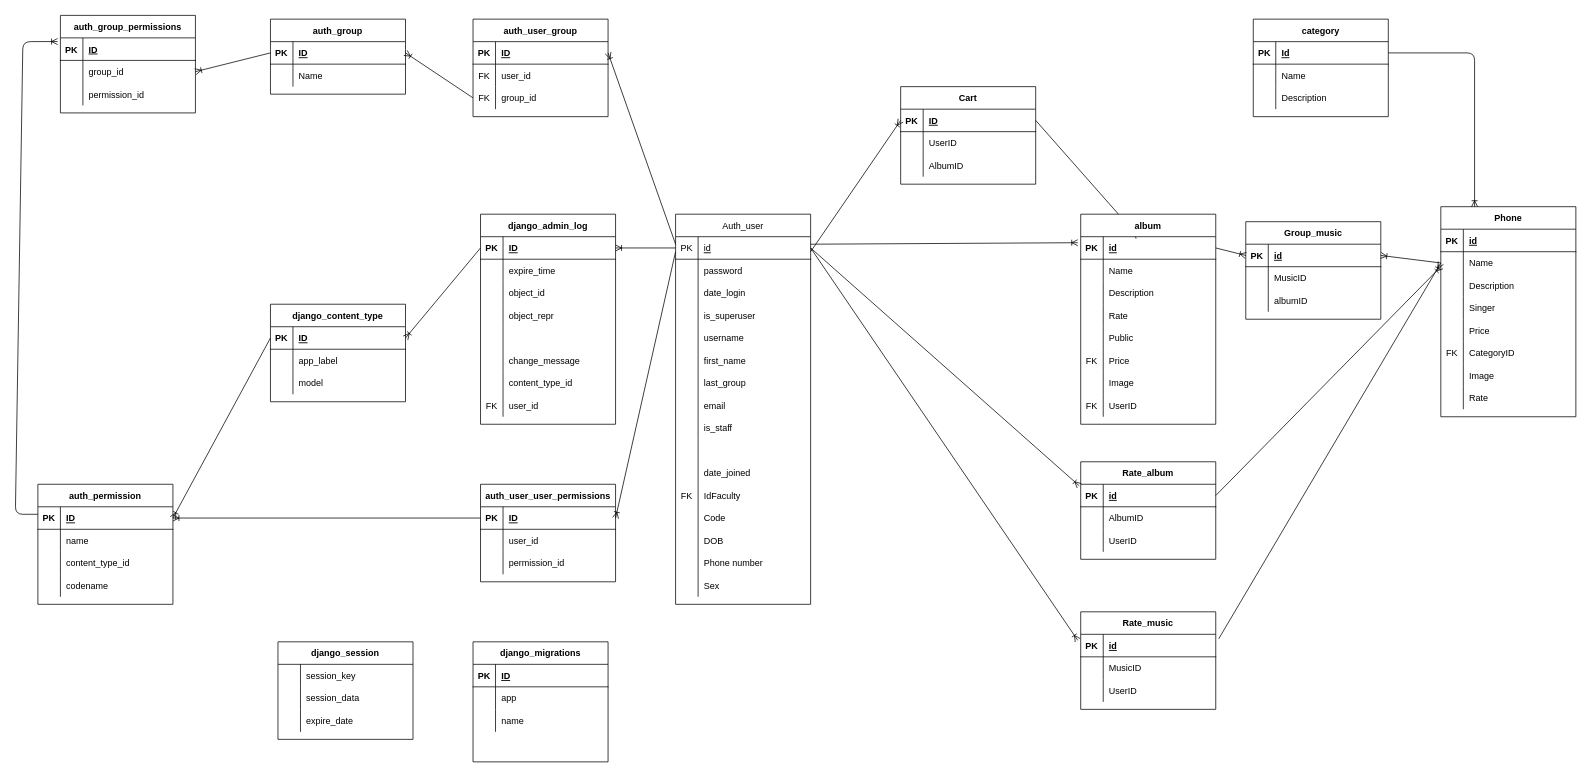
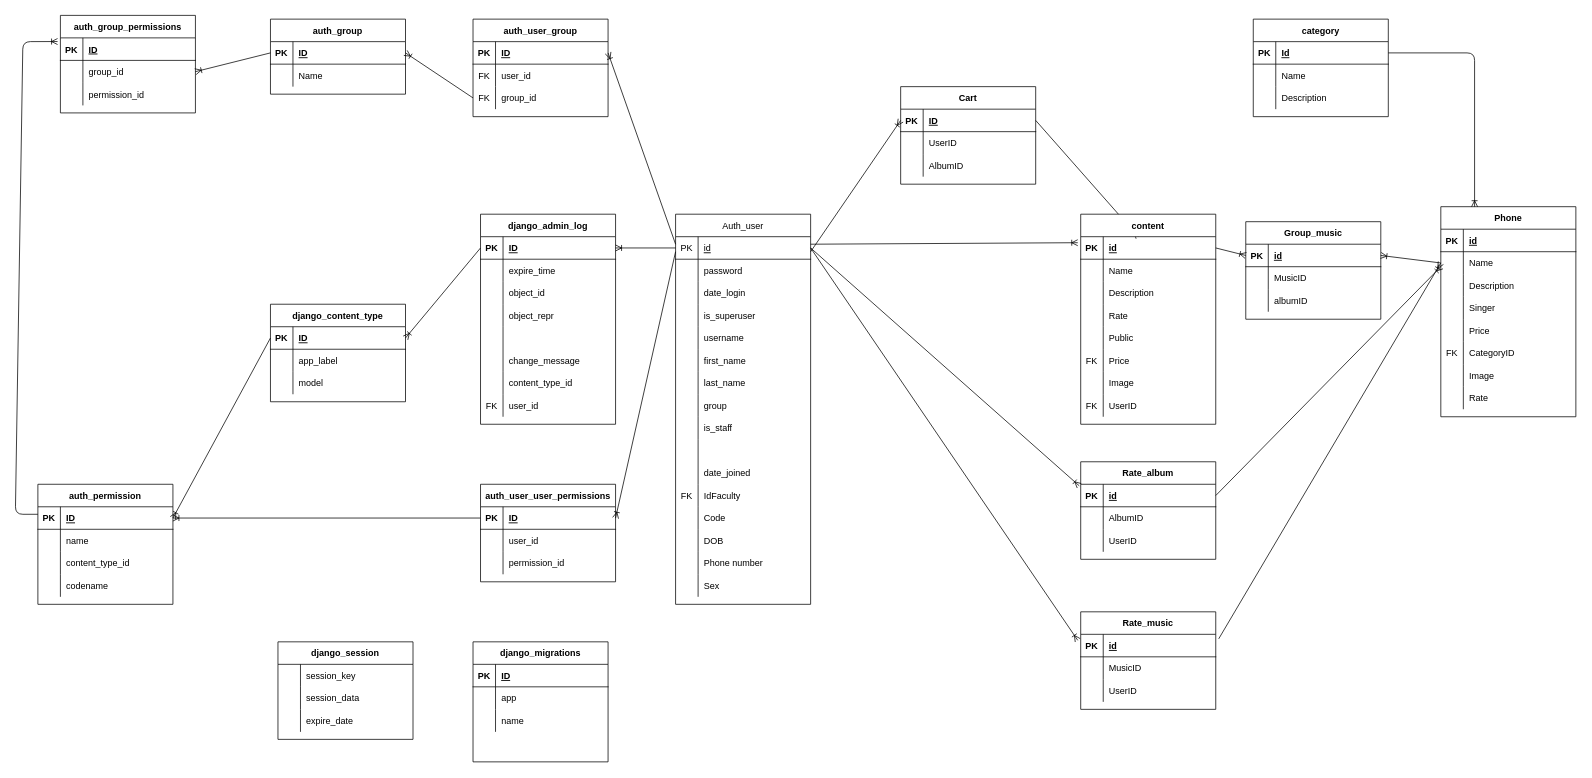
(1148, 226) -> (1148, 226)
(728, 383) -> (725, 383)
(714, 406) -> (716, 406)
